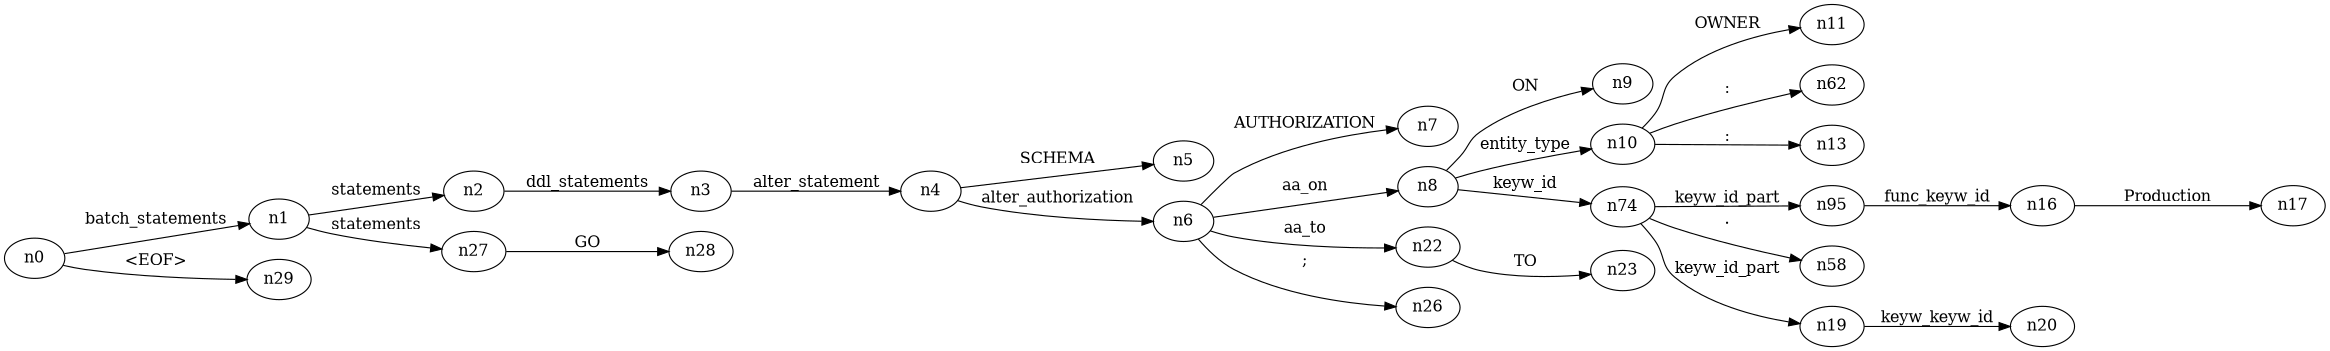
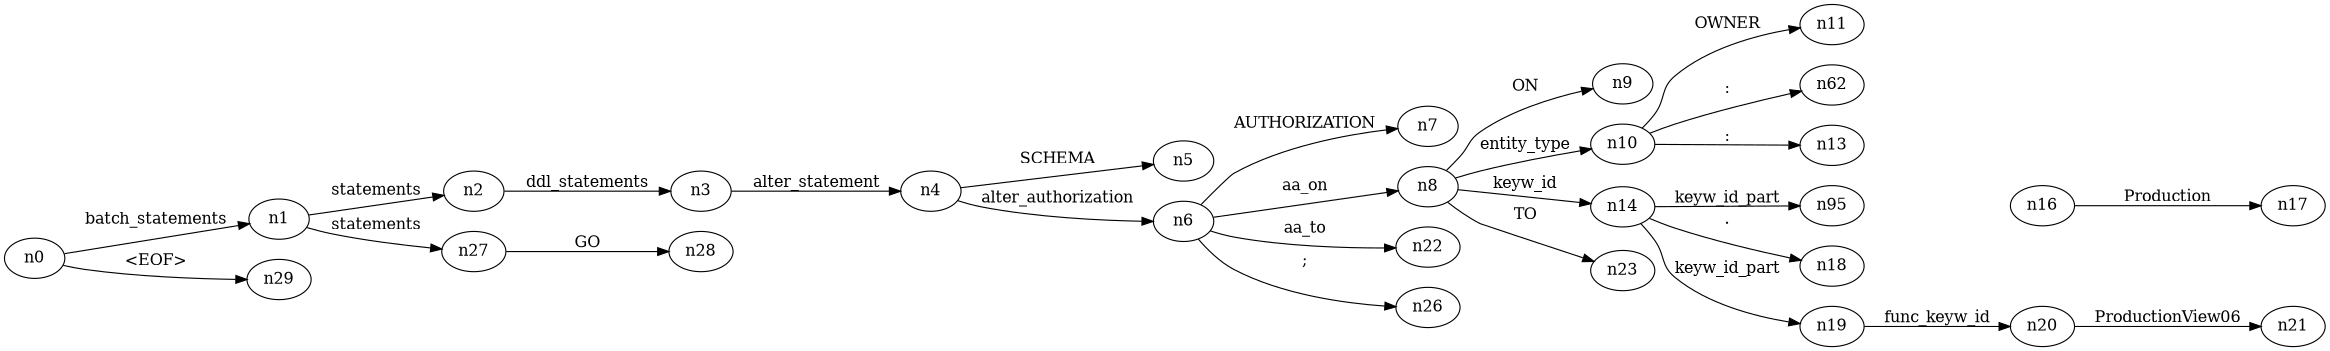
(1932, 206) -> none
(1623, 207) -> (1623, 207)
(1832, 266) -> (1832, 266)
(1515, 275) -> (1513, 235)
(1937, 318) -> (1937, 318)
none -> (2293, 326)
